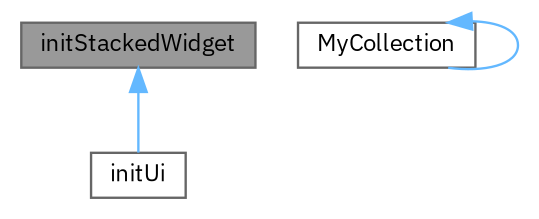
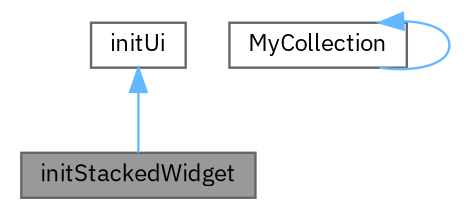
(138, 122) -> (138, 122)
